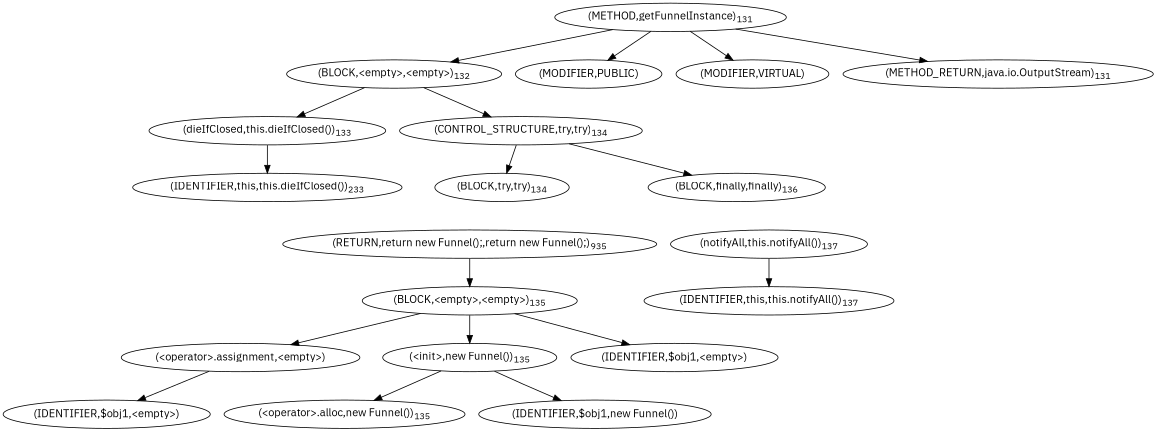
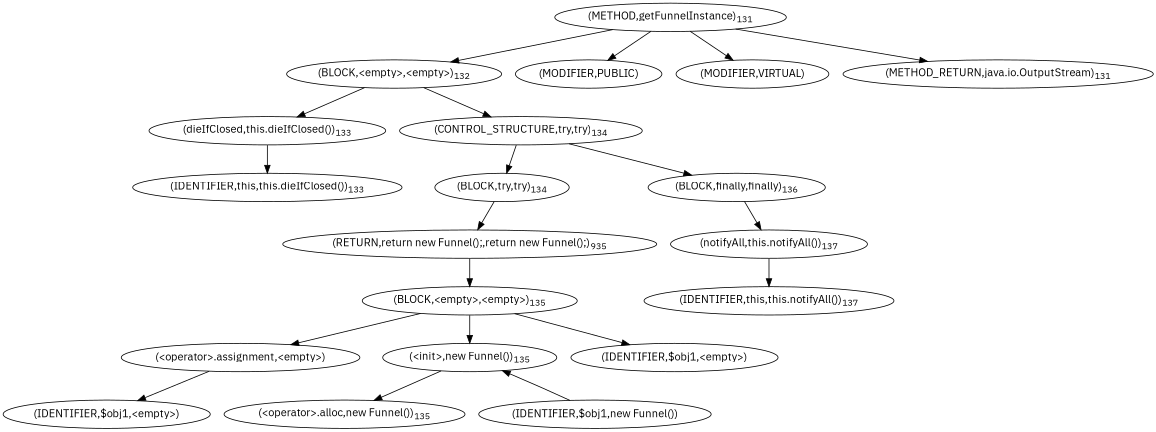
(356, 186) -> (356, 186)
none -> (488, 212)
none -> (751, 212)
(524, 385) -> (540, 387)
